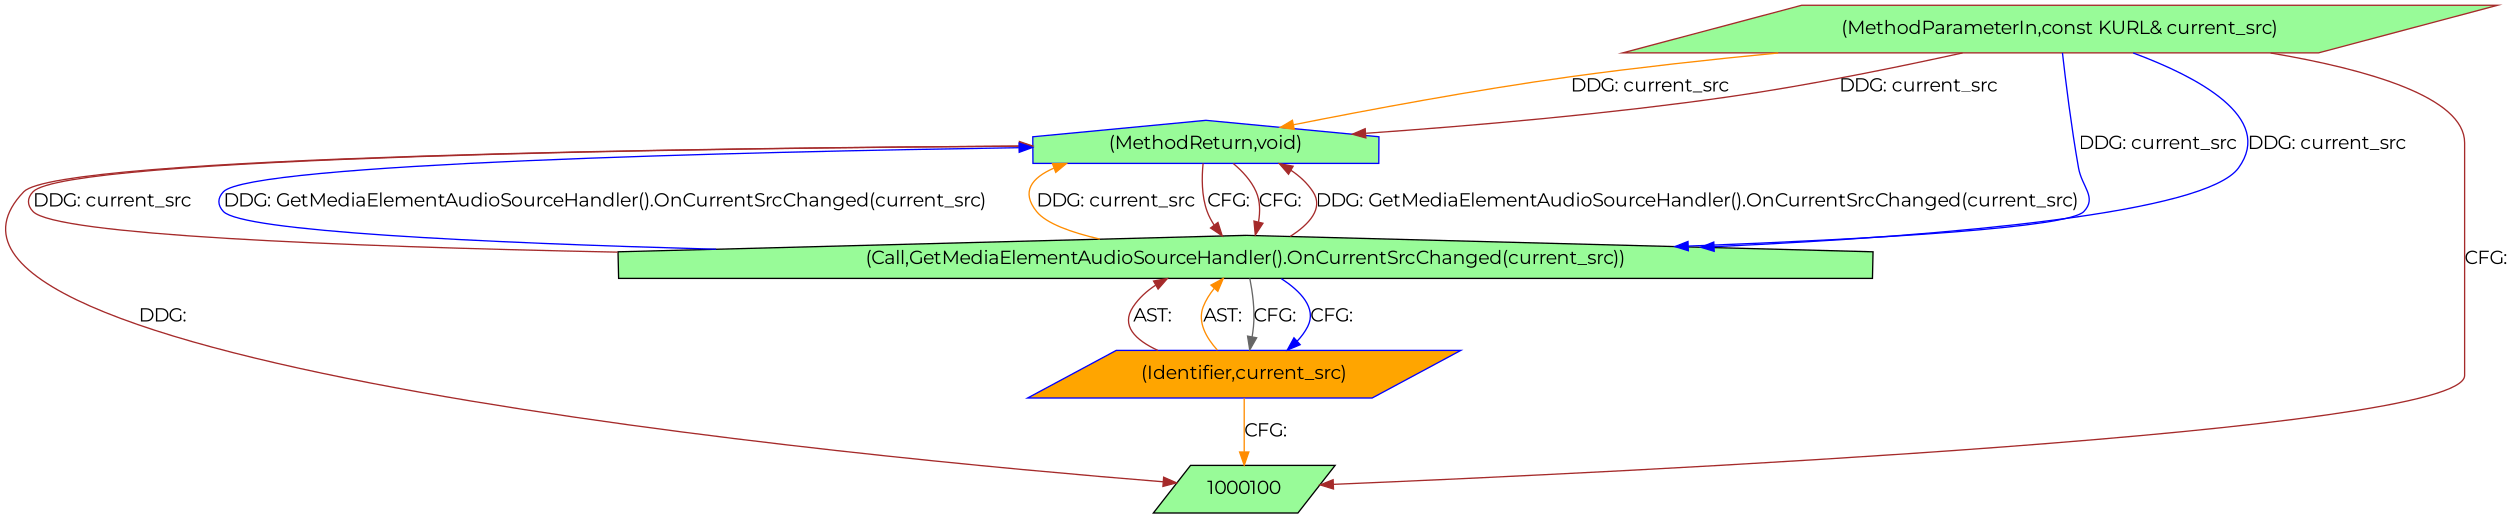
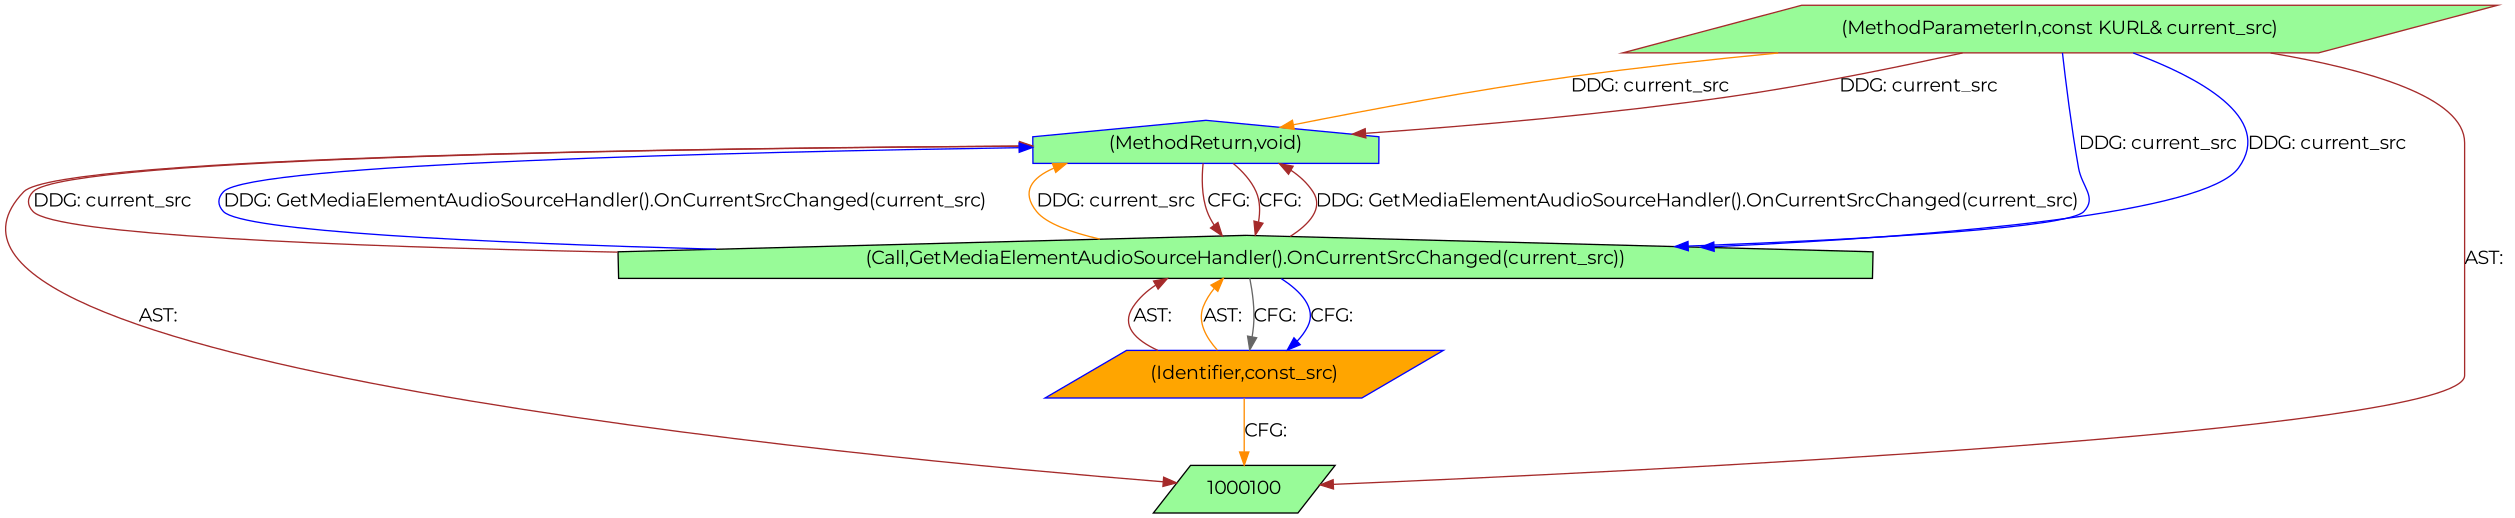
(2489, 259) -> (2487, 259)
(165, 317) -> (161, 317)
(1244, 374) -> (1244, 374)
